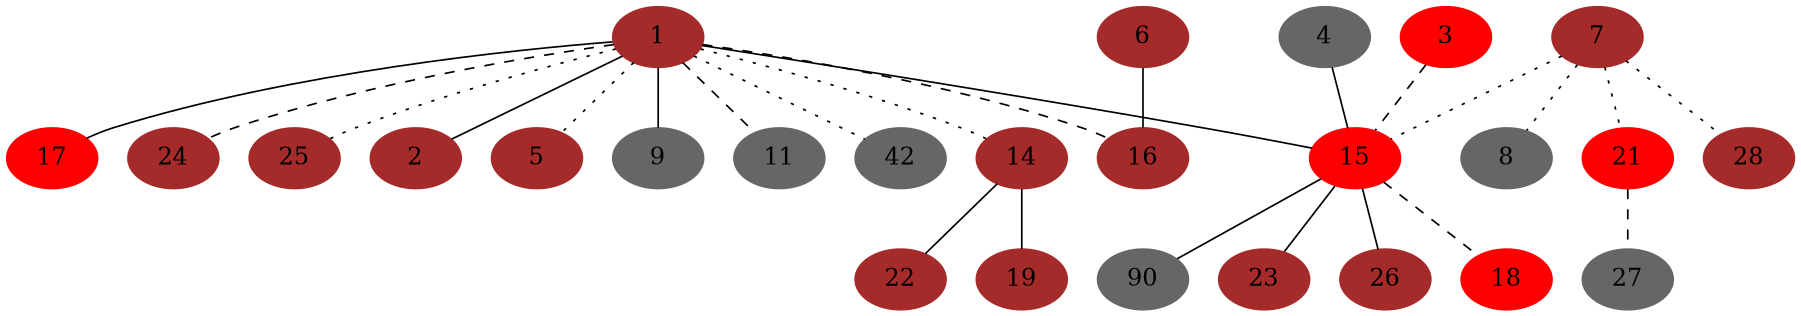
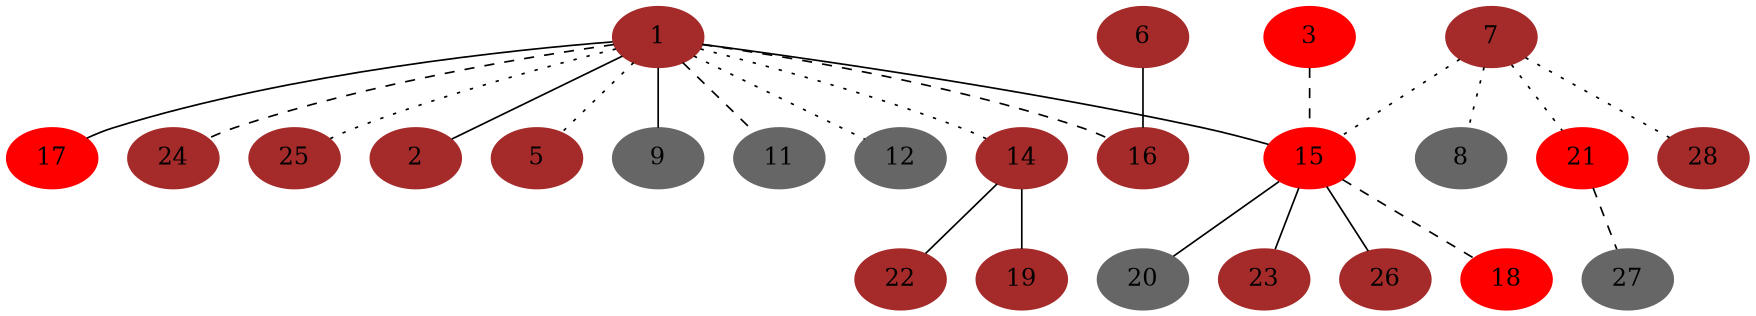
(1325, 37) -> none
(901, 158) -> (901, 158)
(1143, 279) -> (1143, 279)
